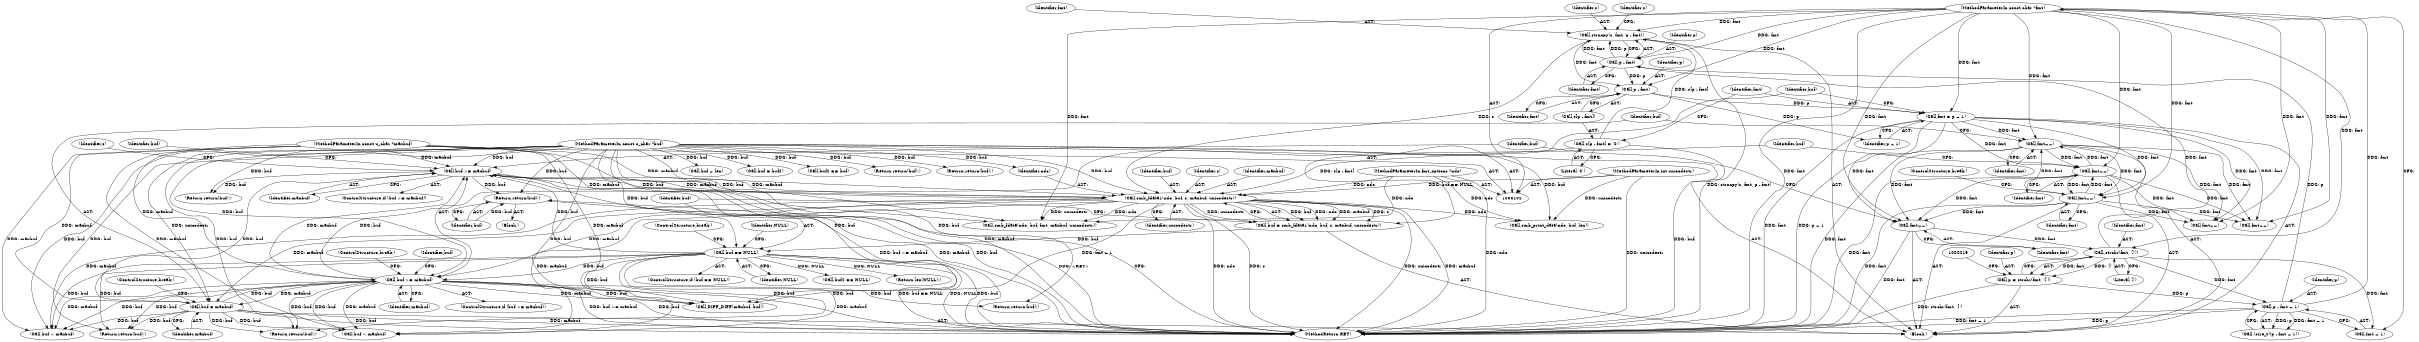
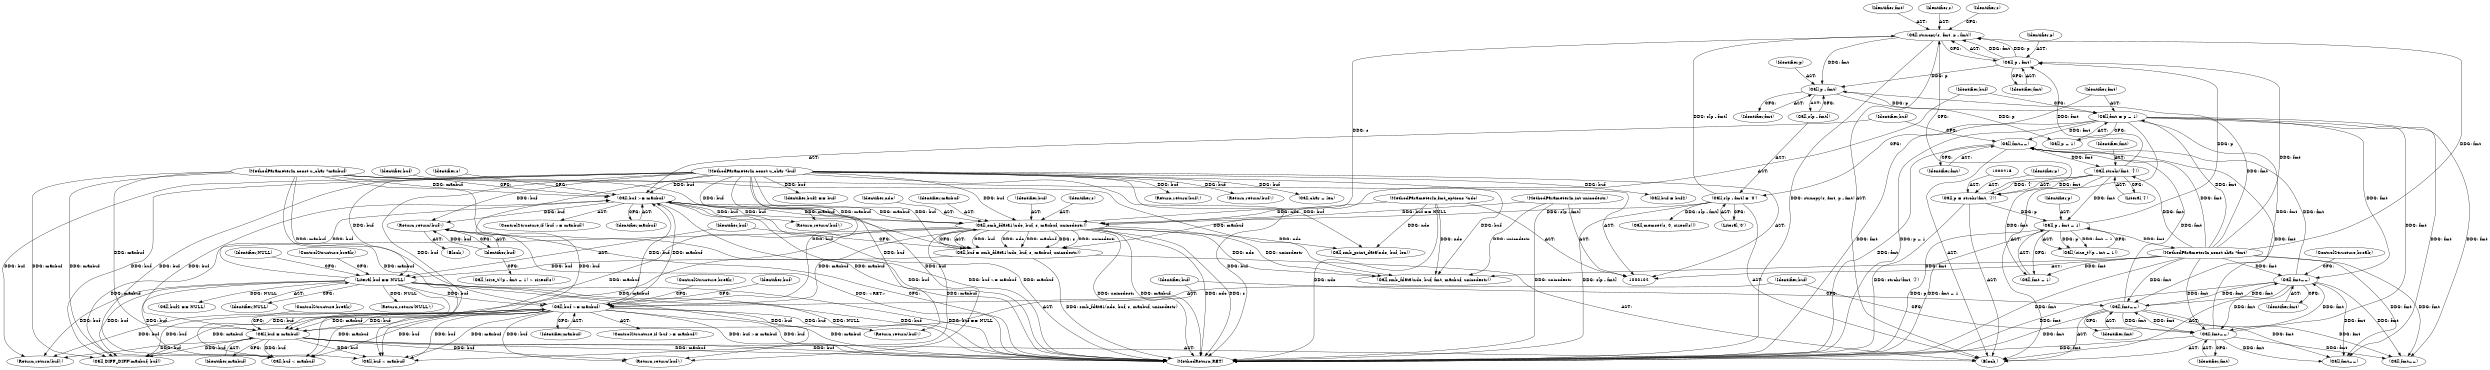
(1882, 144) -> (2062, 144)
(813, 149) -> (871, 207)
(706, 171) -> (1317, 198)
(828, 171) -> (810, 198)
(2410, 171) -> (2095, 266)
(766, 182) -> (662, 189)
(1589, 191) -> (1499, 233)
(190, 226) -> (428, 253)
(1170, 226) -> none
none -> (1664, 226)
(736, 253) -> (380, 280)
(1097, 253) -> (126, 294)
(2051, 260) -> (1993, 162)
(1995, 266) -> (1976, 185)
none -> (514, 280)
(689, 280) -> none
(919, 280) -> (407, 307)
none -> (1083, 327)
(2271, 334) -> (2090, 253)
none -> (203, 346)
none -> (1529, 347)
